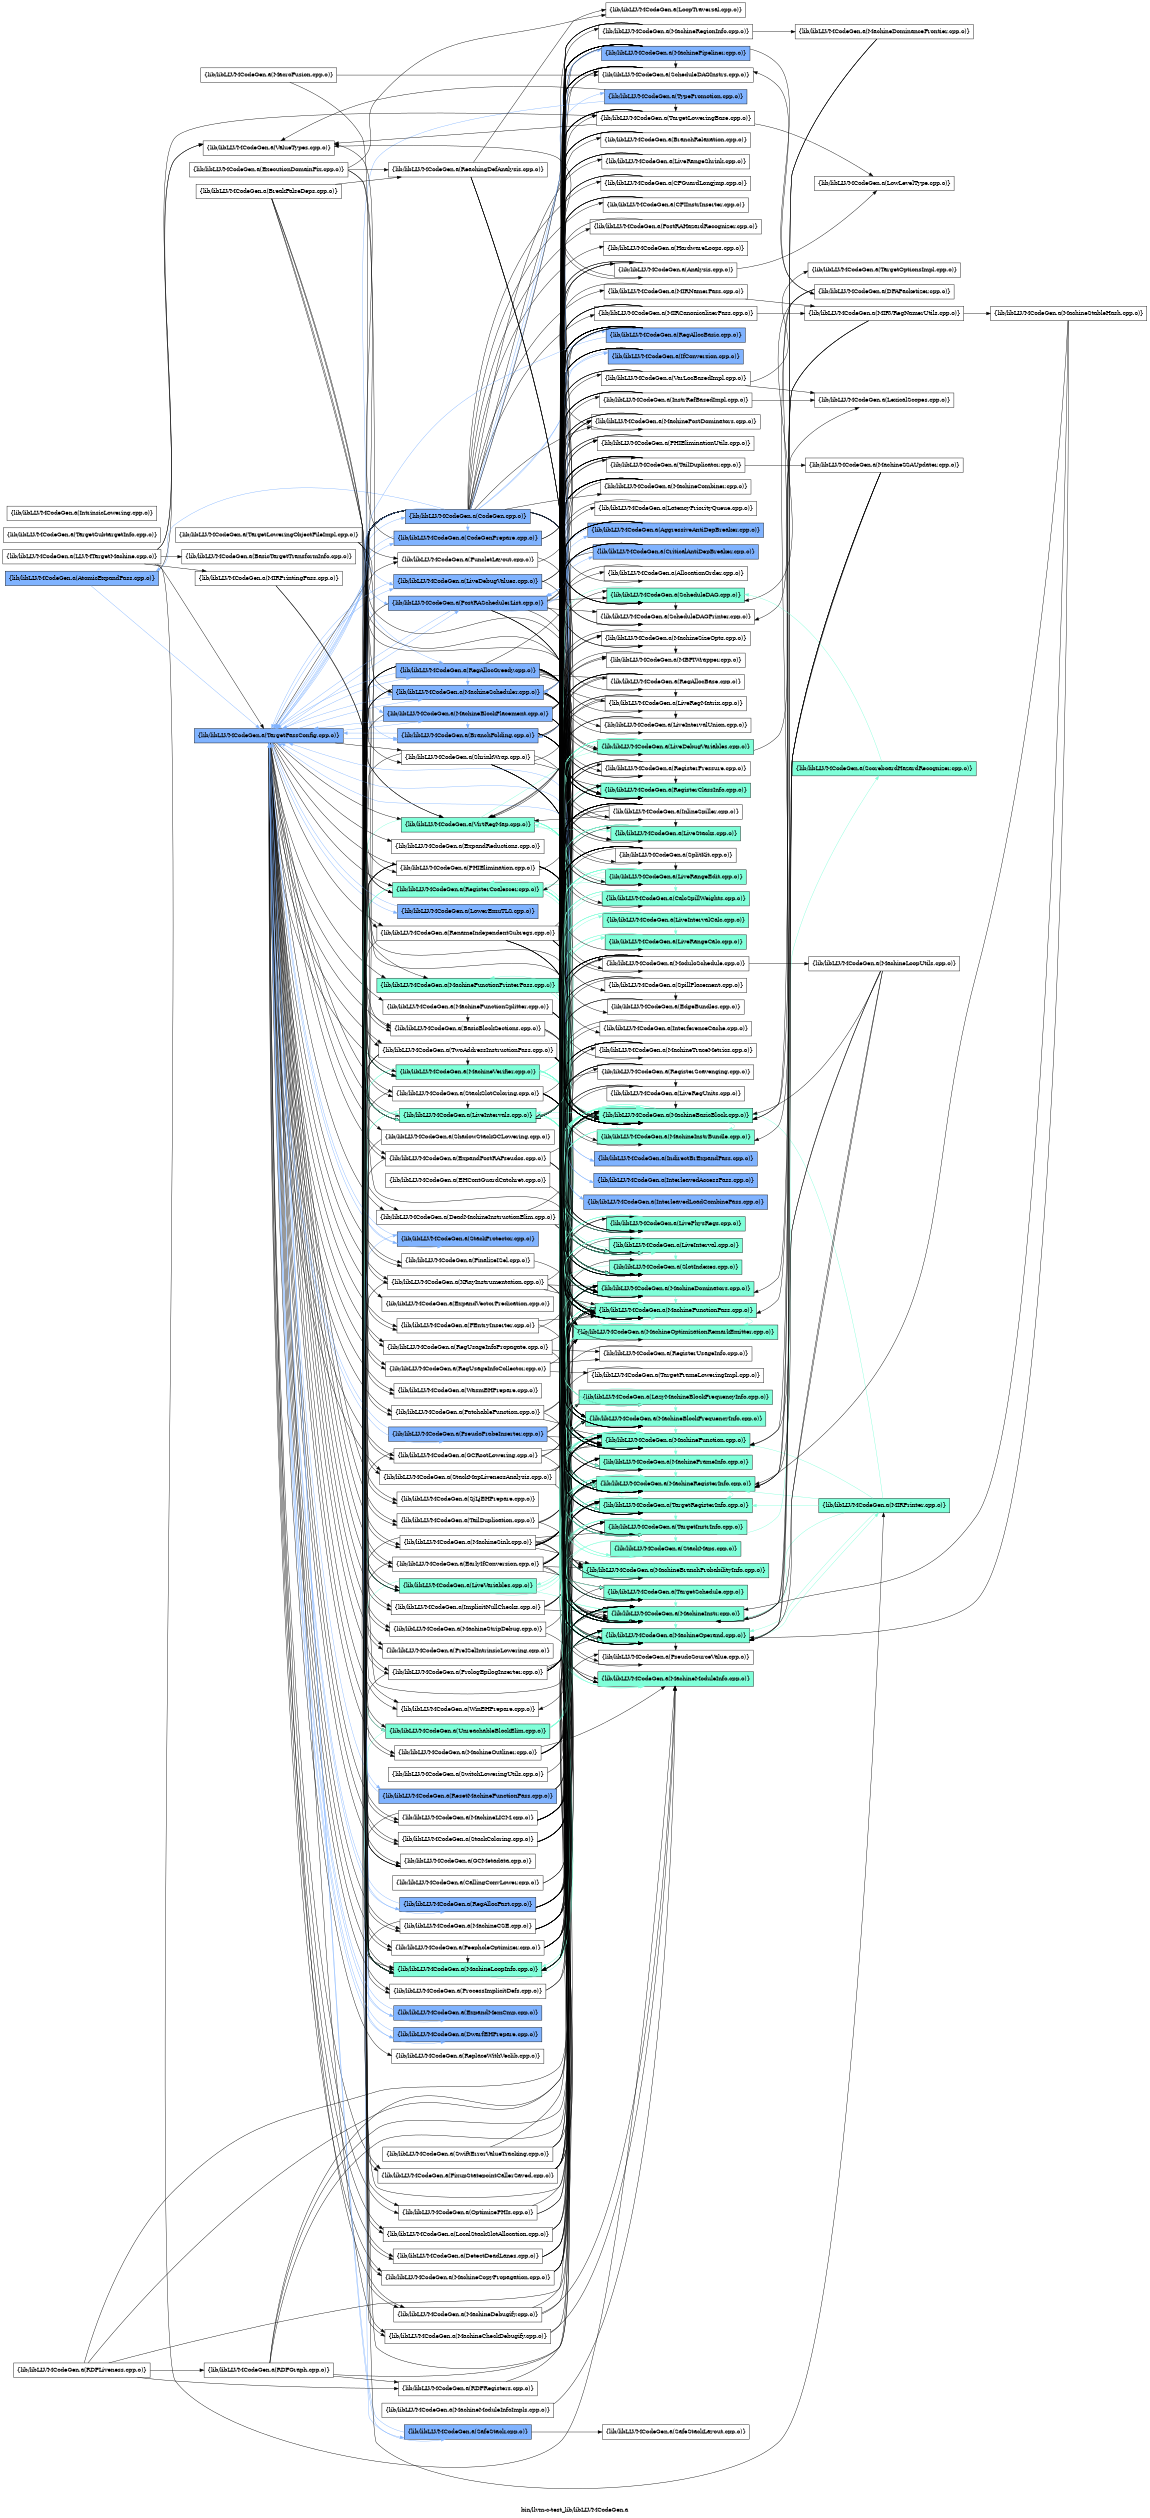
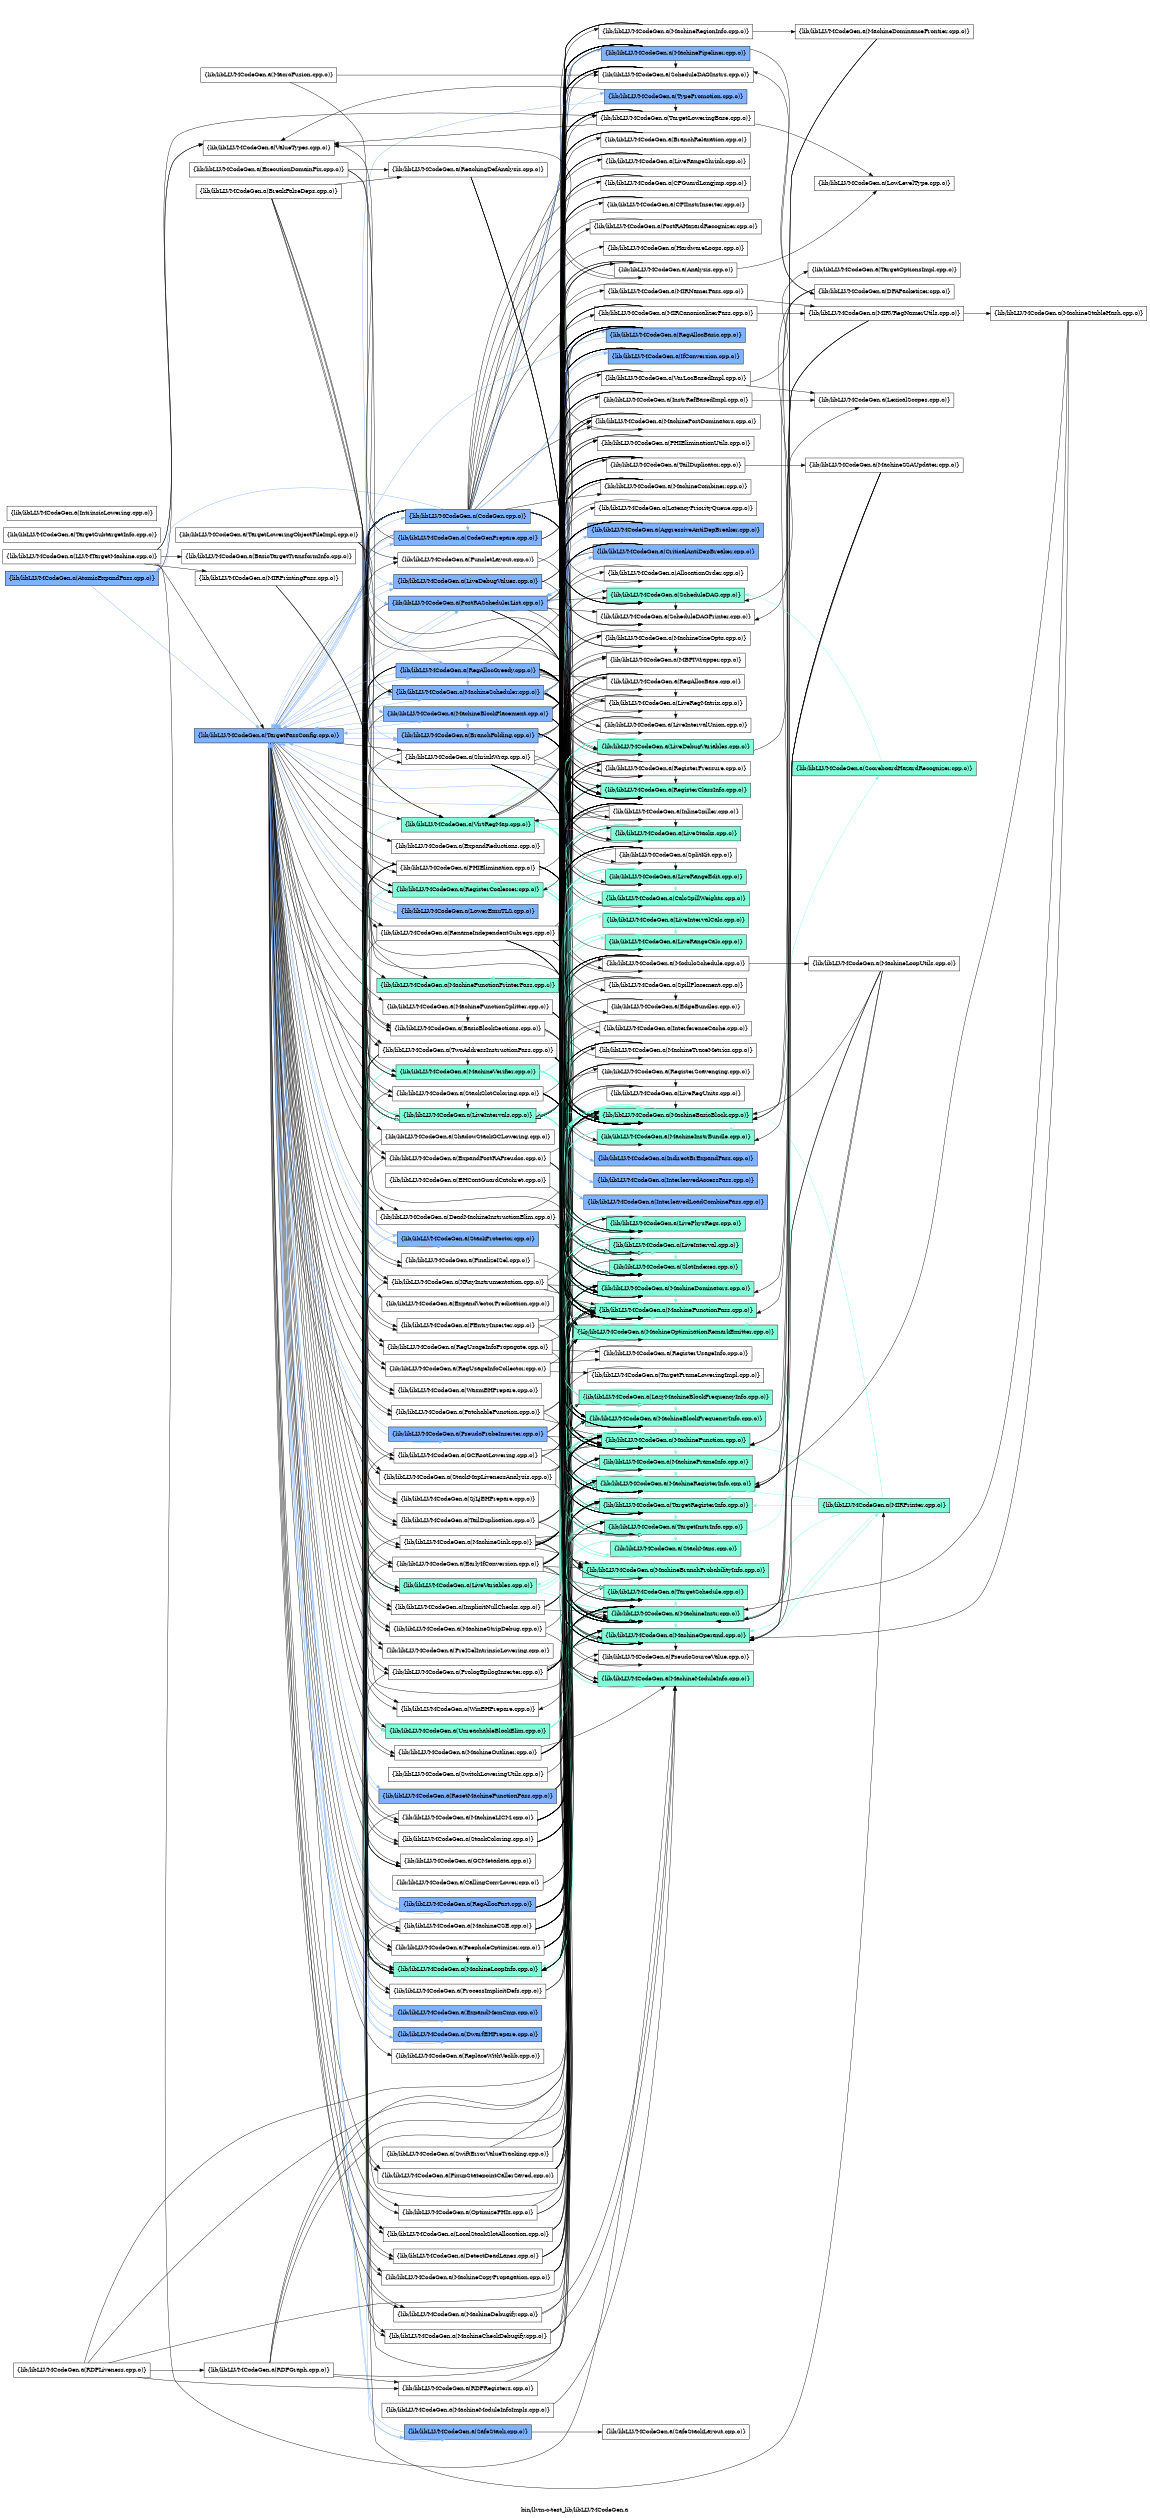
(676, 10) -> none
(365, 748) -> (365, 764)
(566, 1711) -> (566, 1719)
